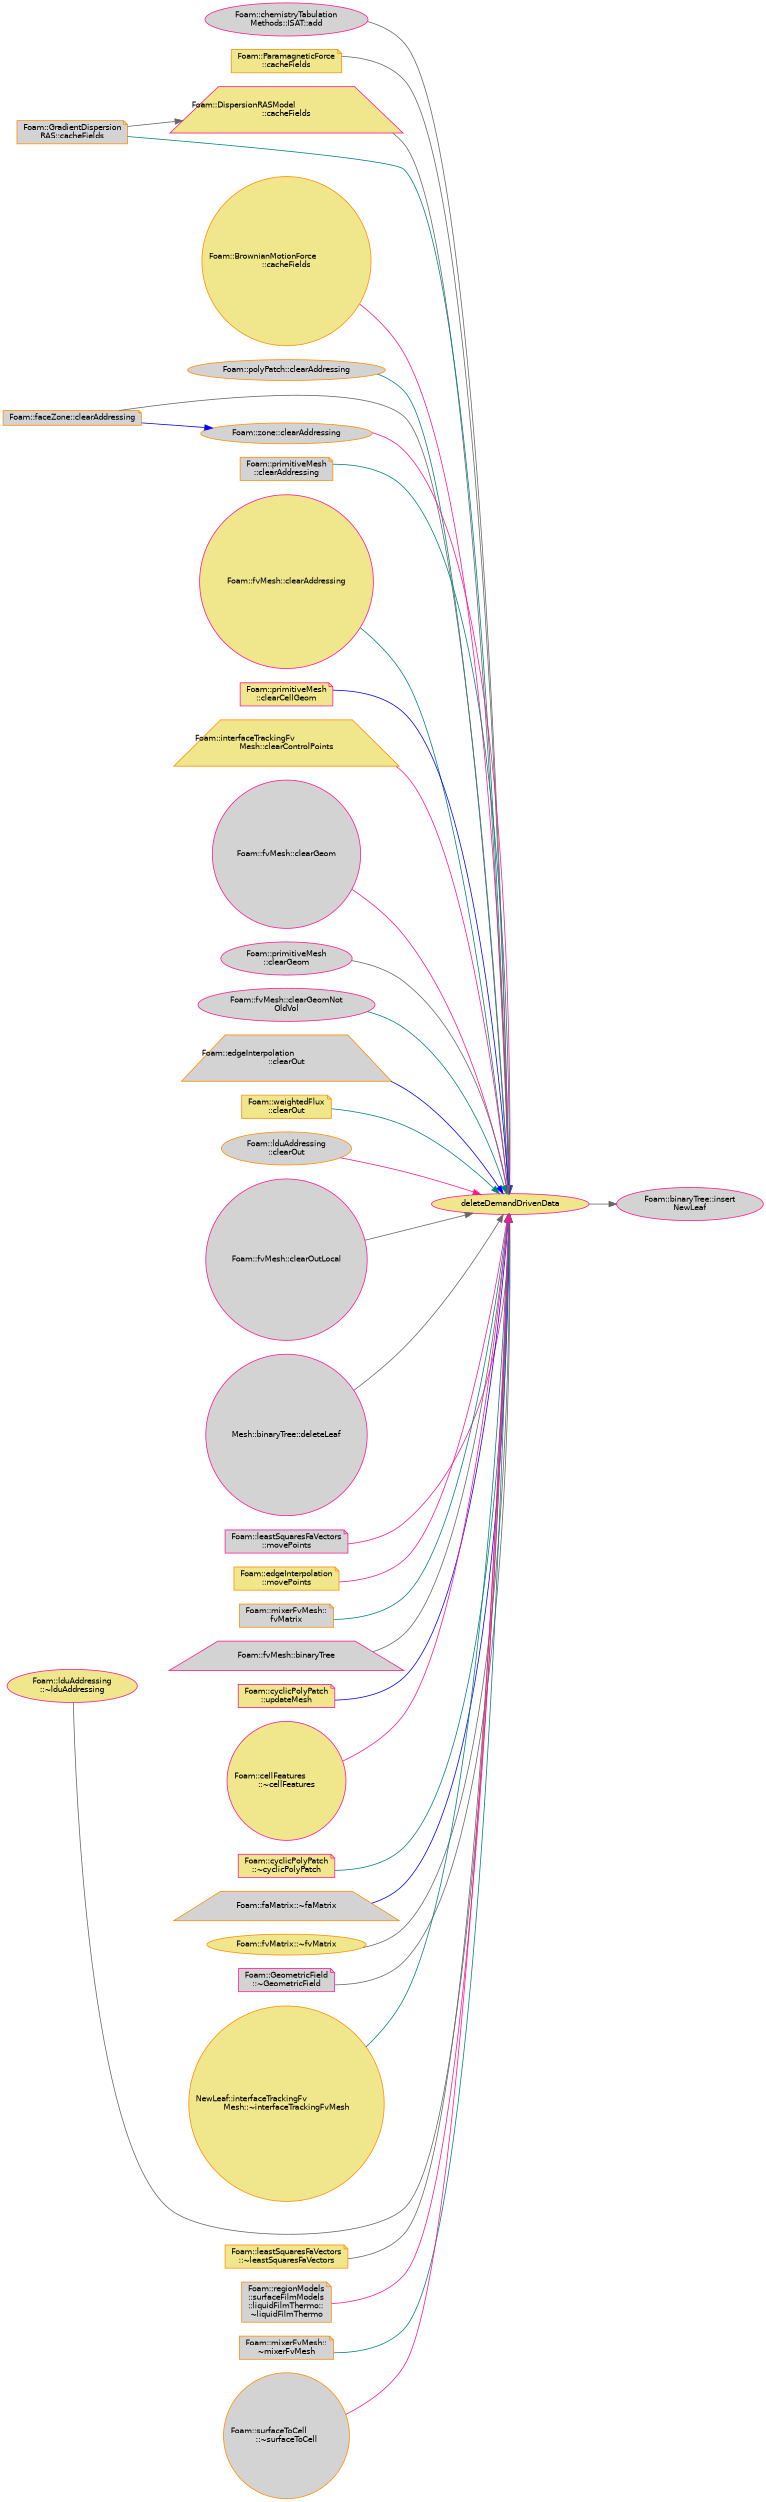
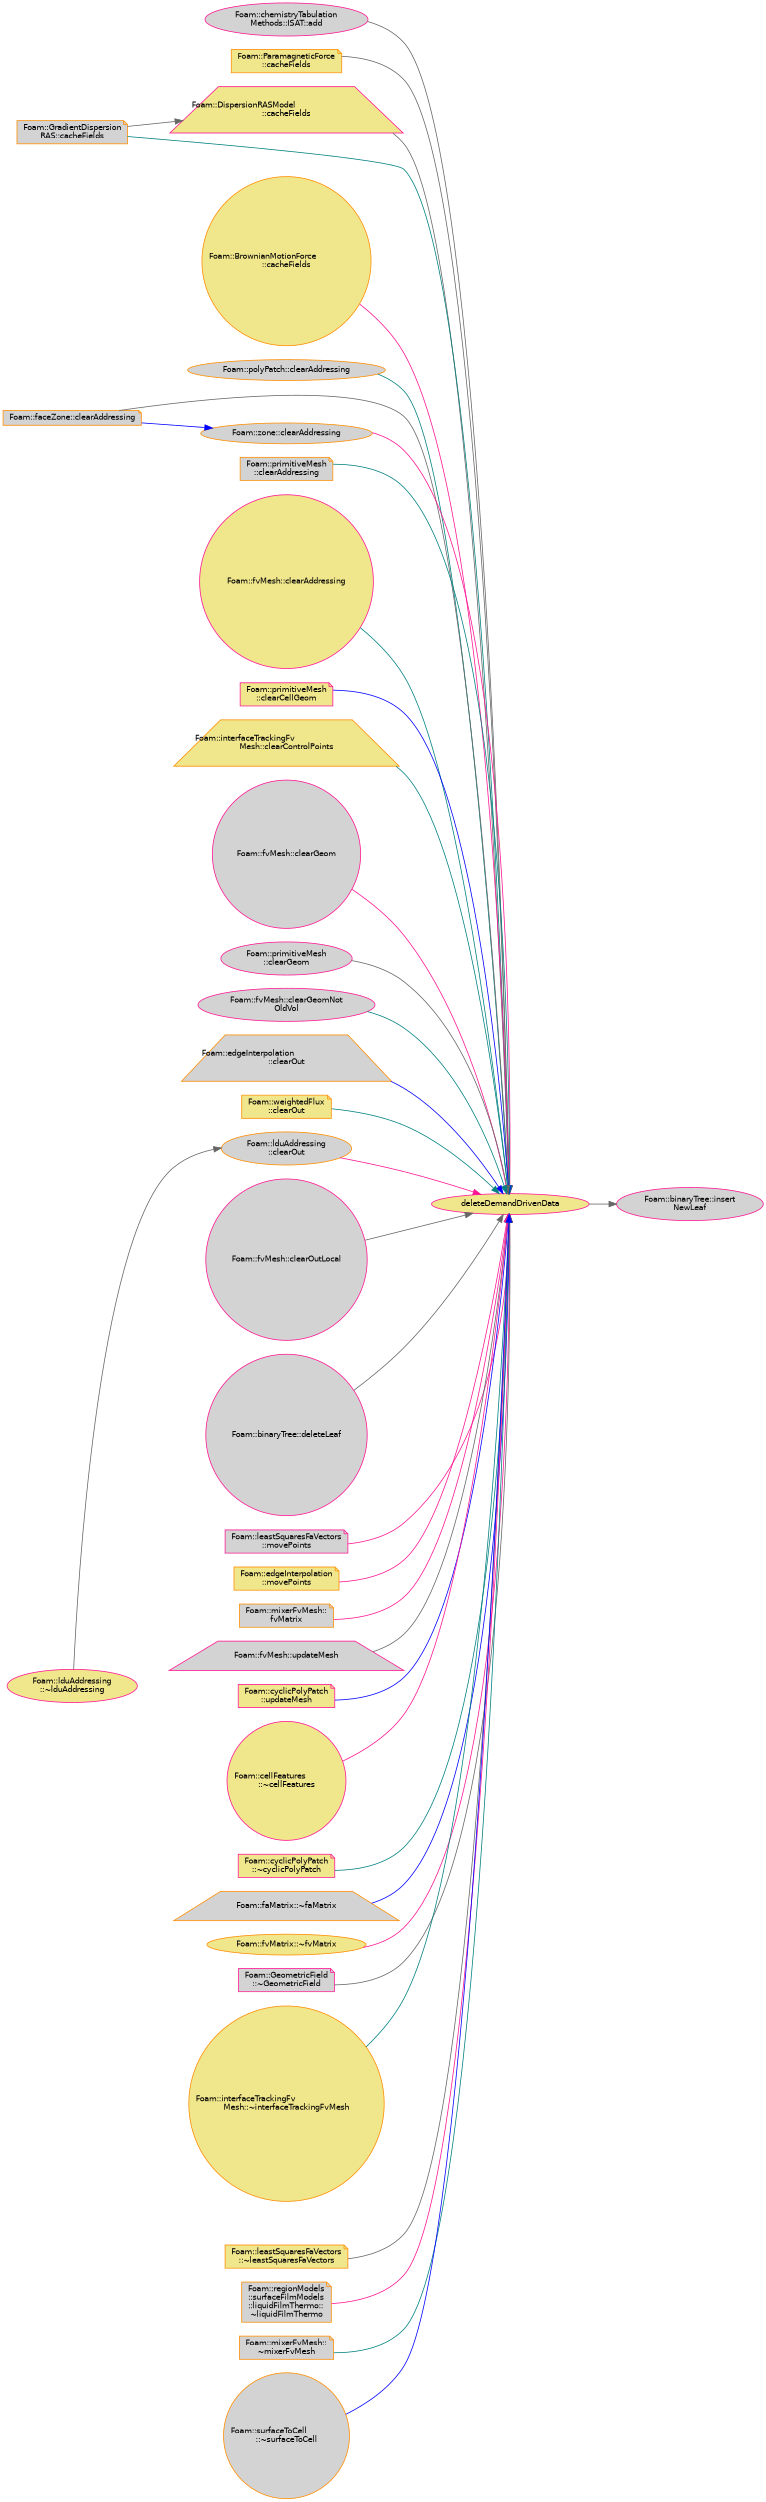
(471, 958) -> (471, 958)
(286, 1435) -> (286, 1435)
(465, 1452) -> (465, 1452)
(286, 1656) -> (286, 1656)
(477, 1720) -> (477, 1720)
(476, 1835) -> (476, 1835)
(286, 2104) -> (286, 2104)
(415, 2184) -> (100, 1389)
